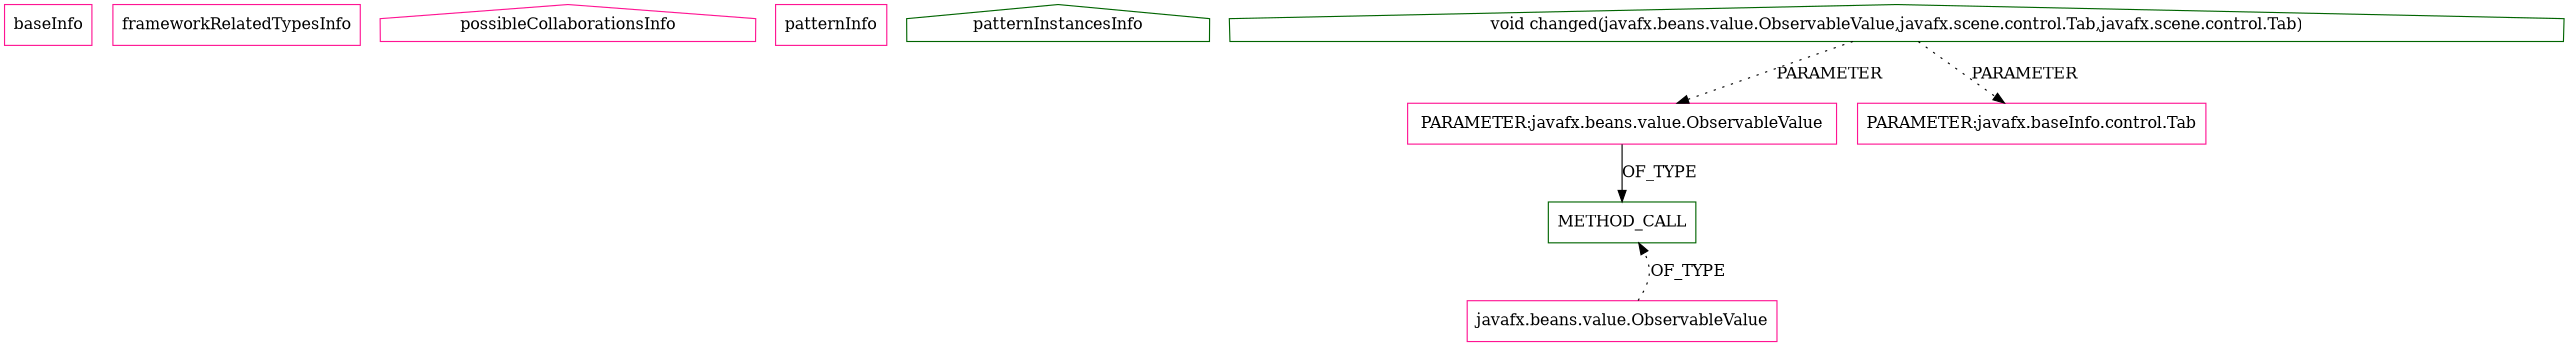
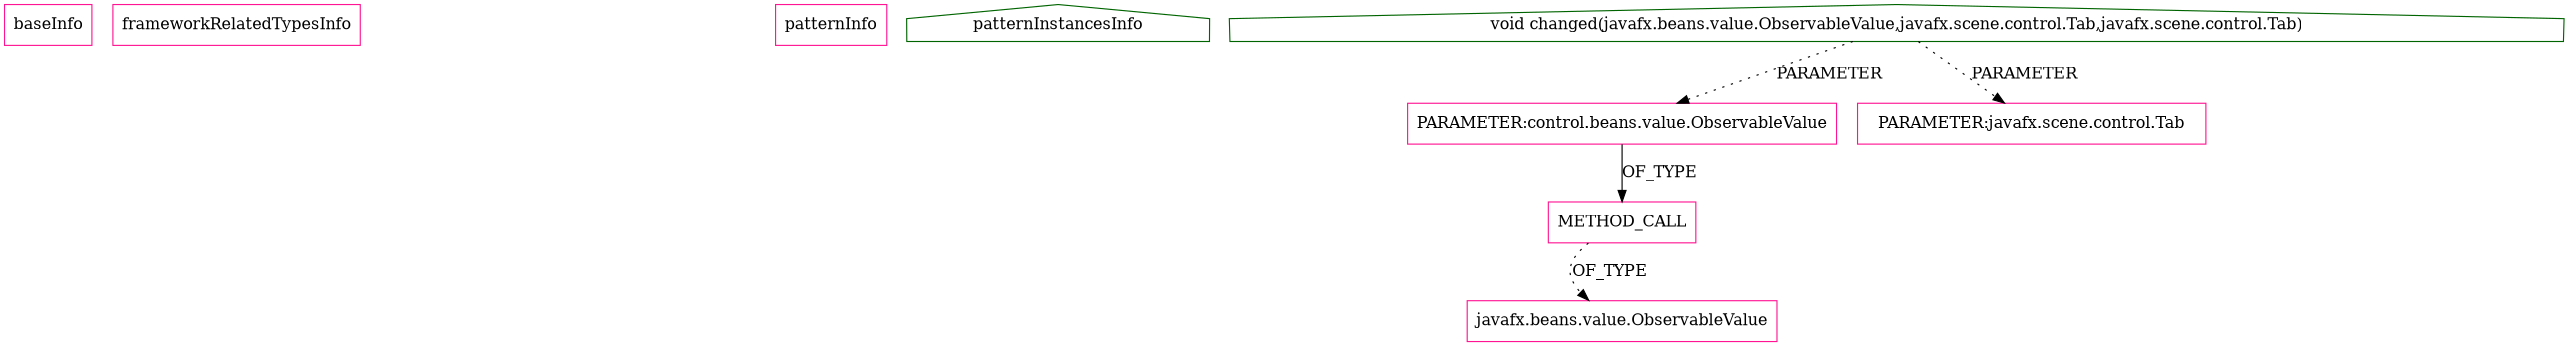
(568, 25) -> none
(1622, 124) -> (1622, 124)
(2032, 124) -> (2032, 124)
(1622, 222) -> (1622, 222)
(1649, 278) -> (1571, 266)
